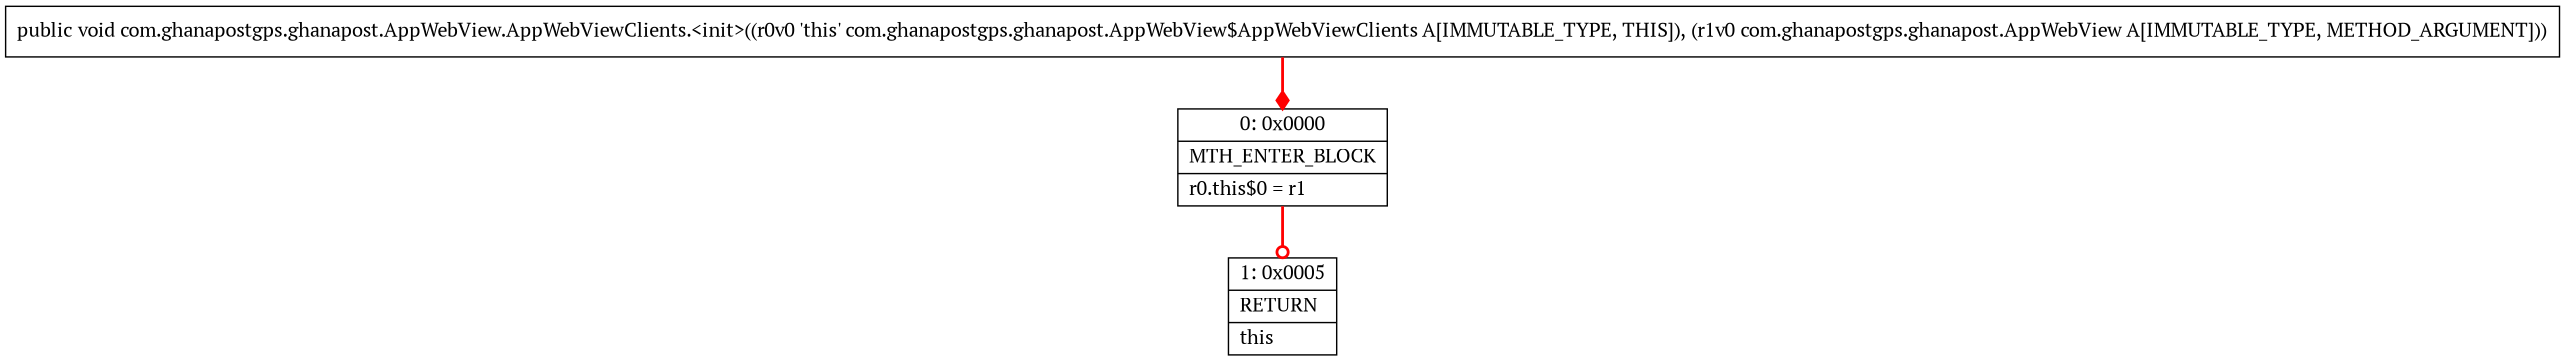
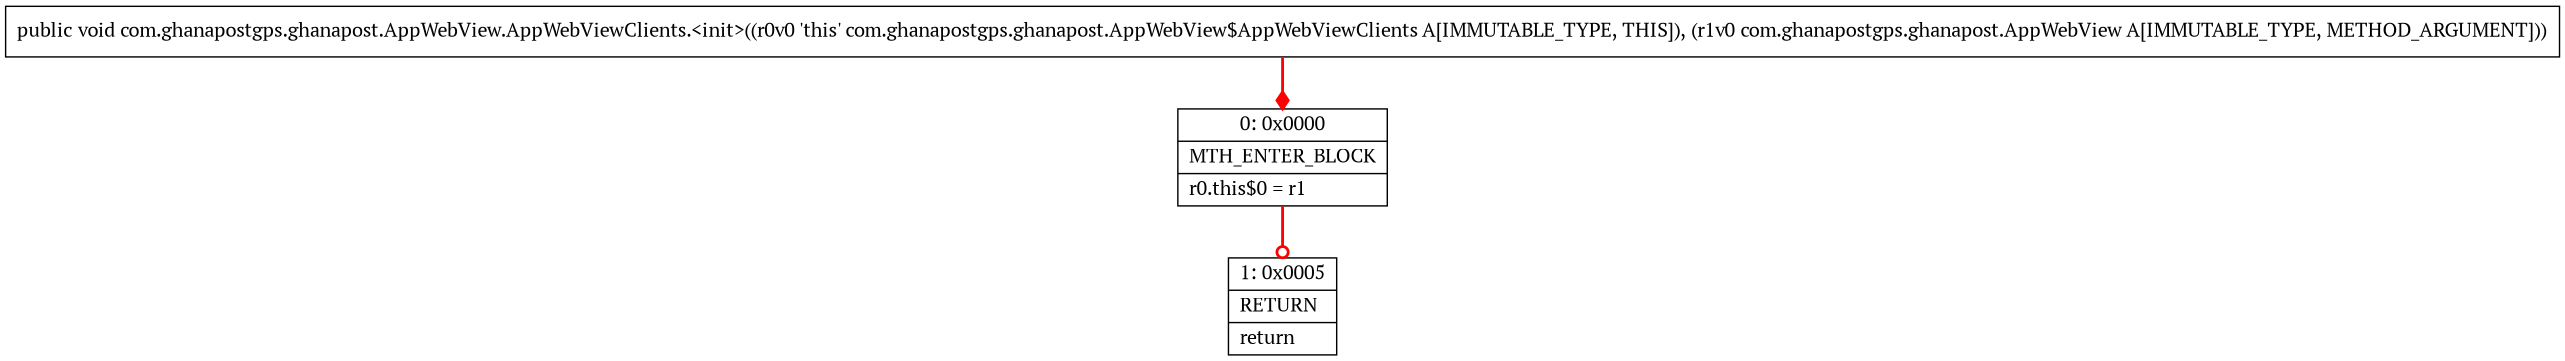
(1257, 338) -> (1268, 338)
